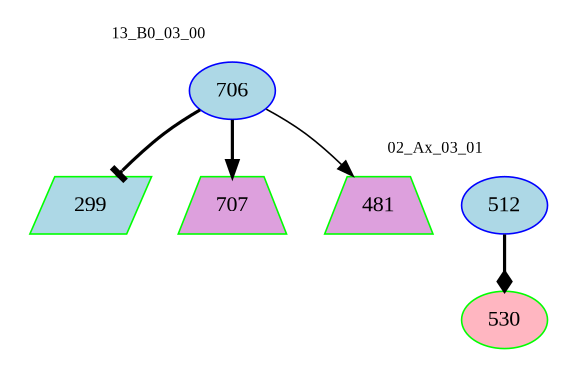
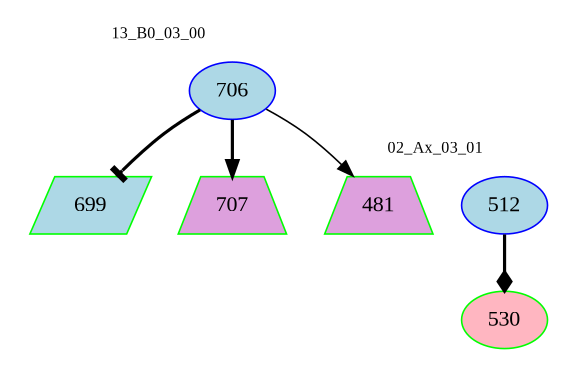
(91, 205) -> (91, 205)
